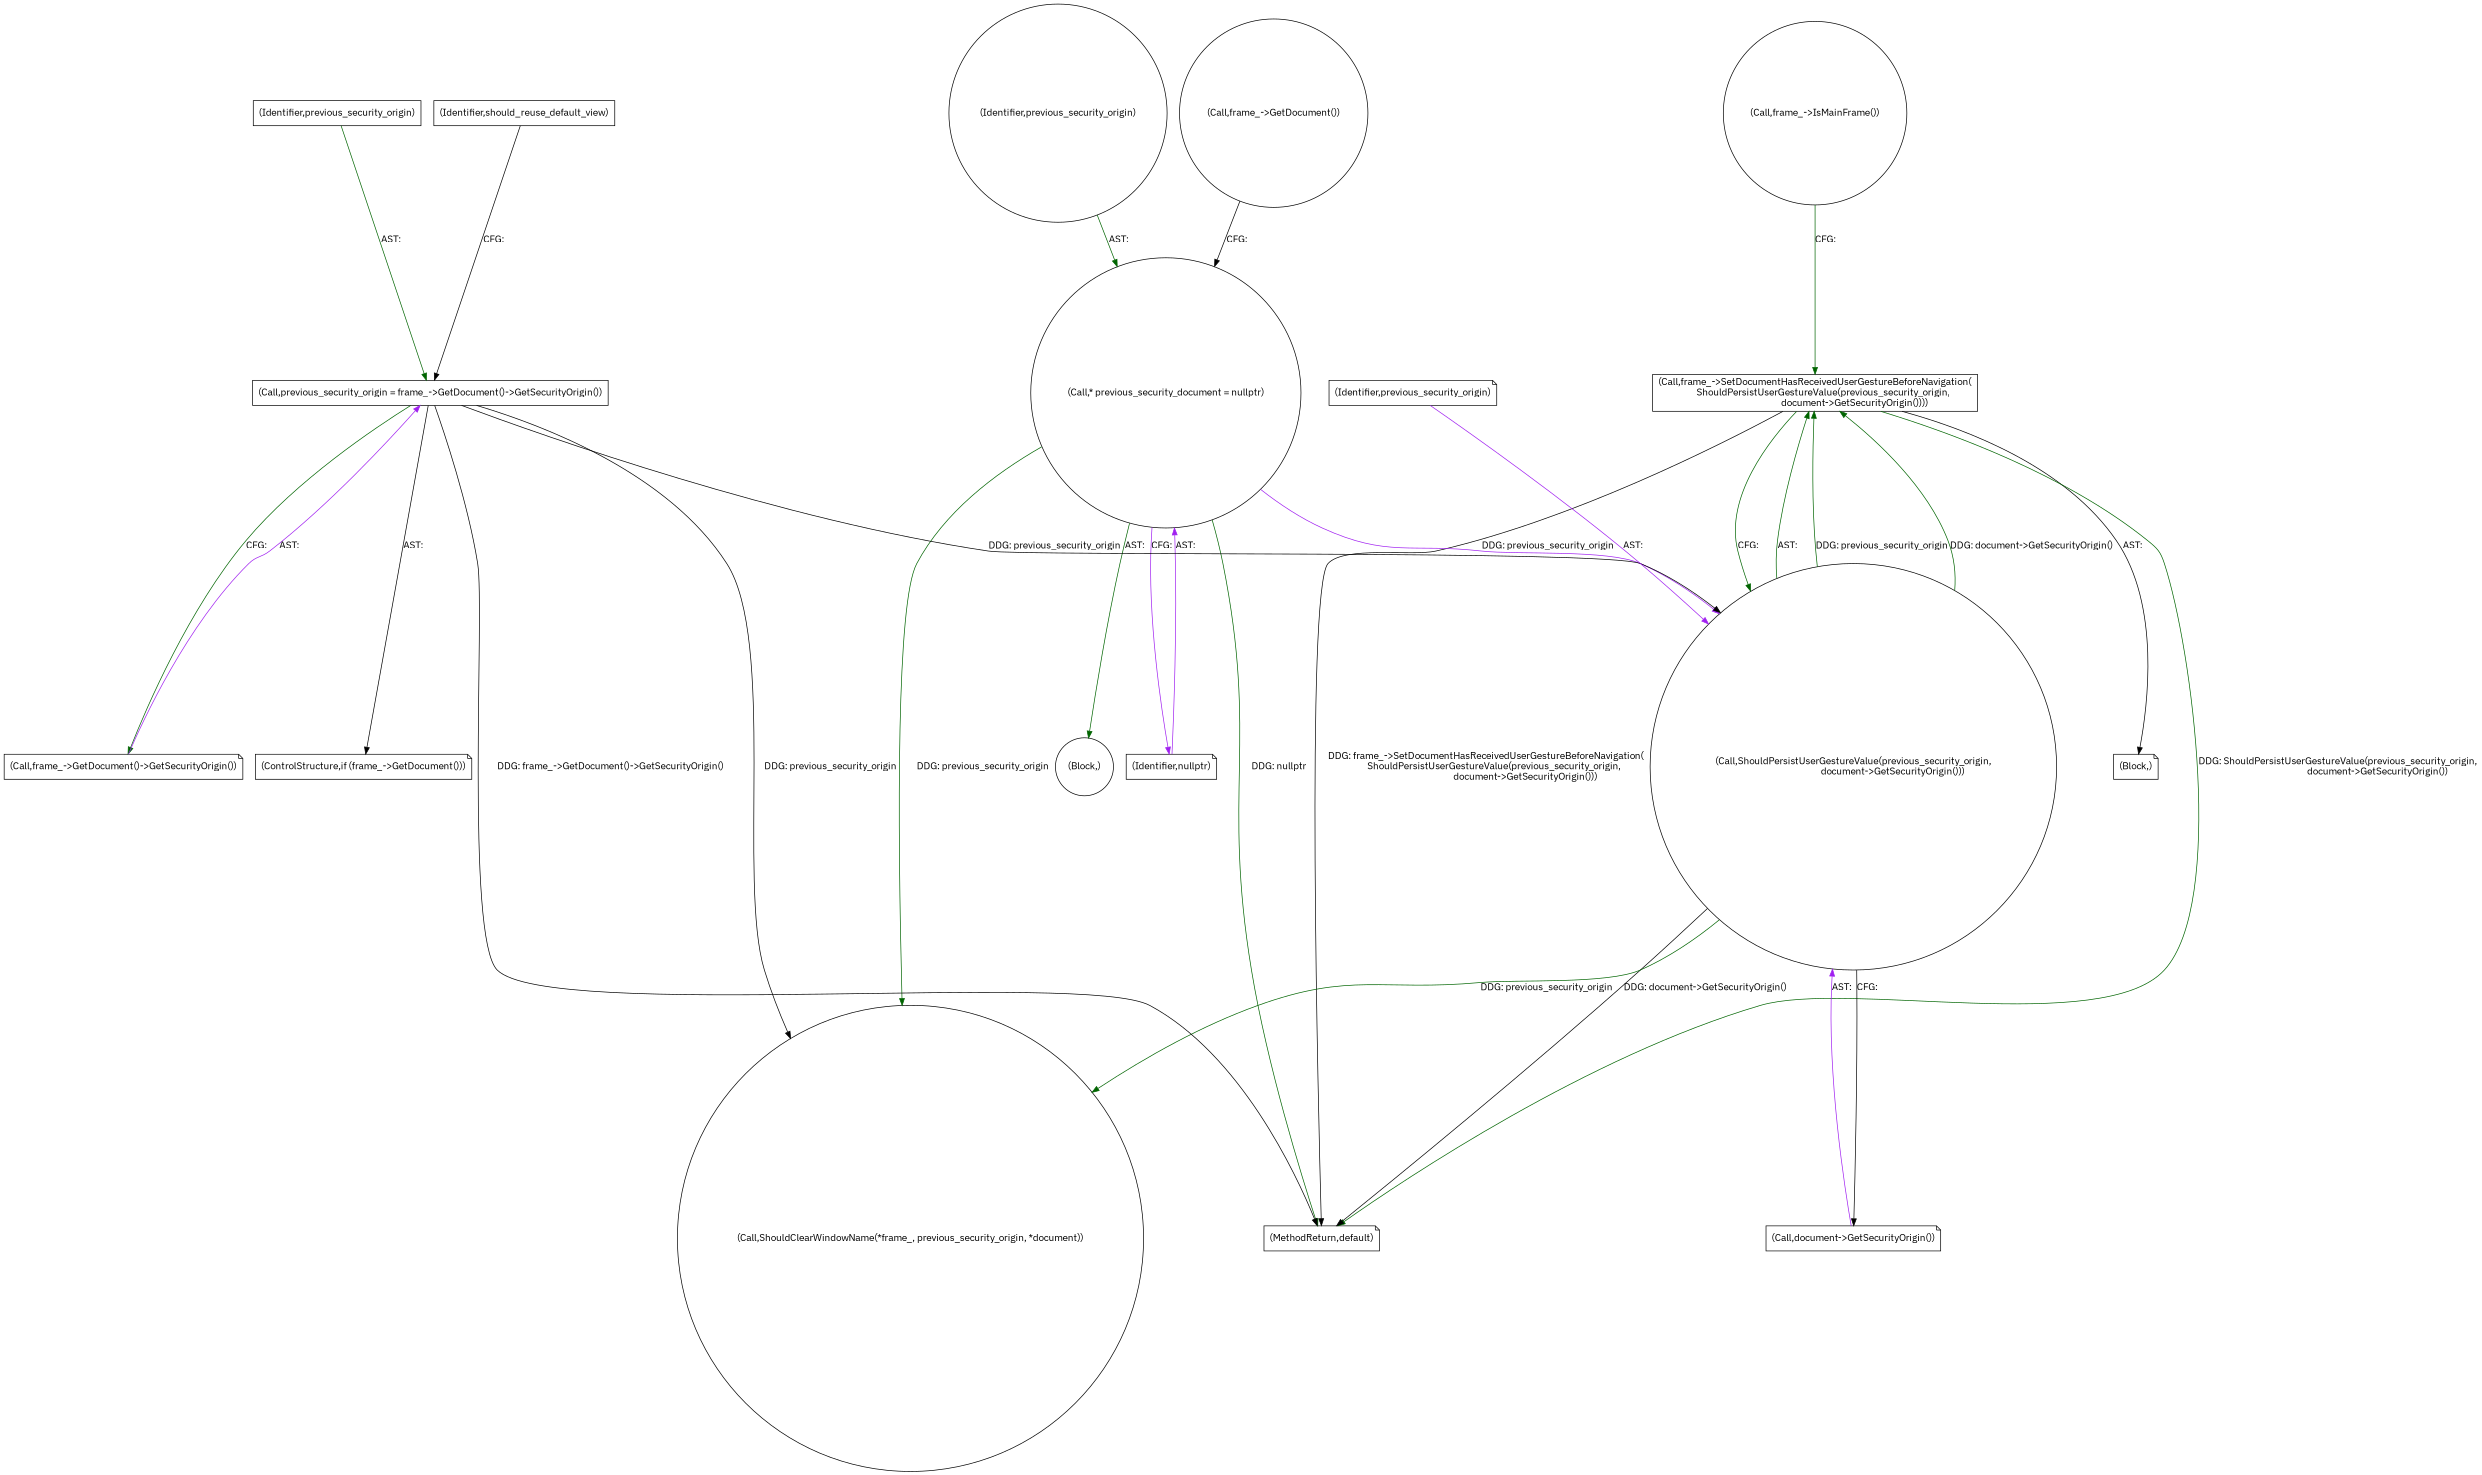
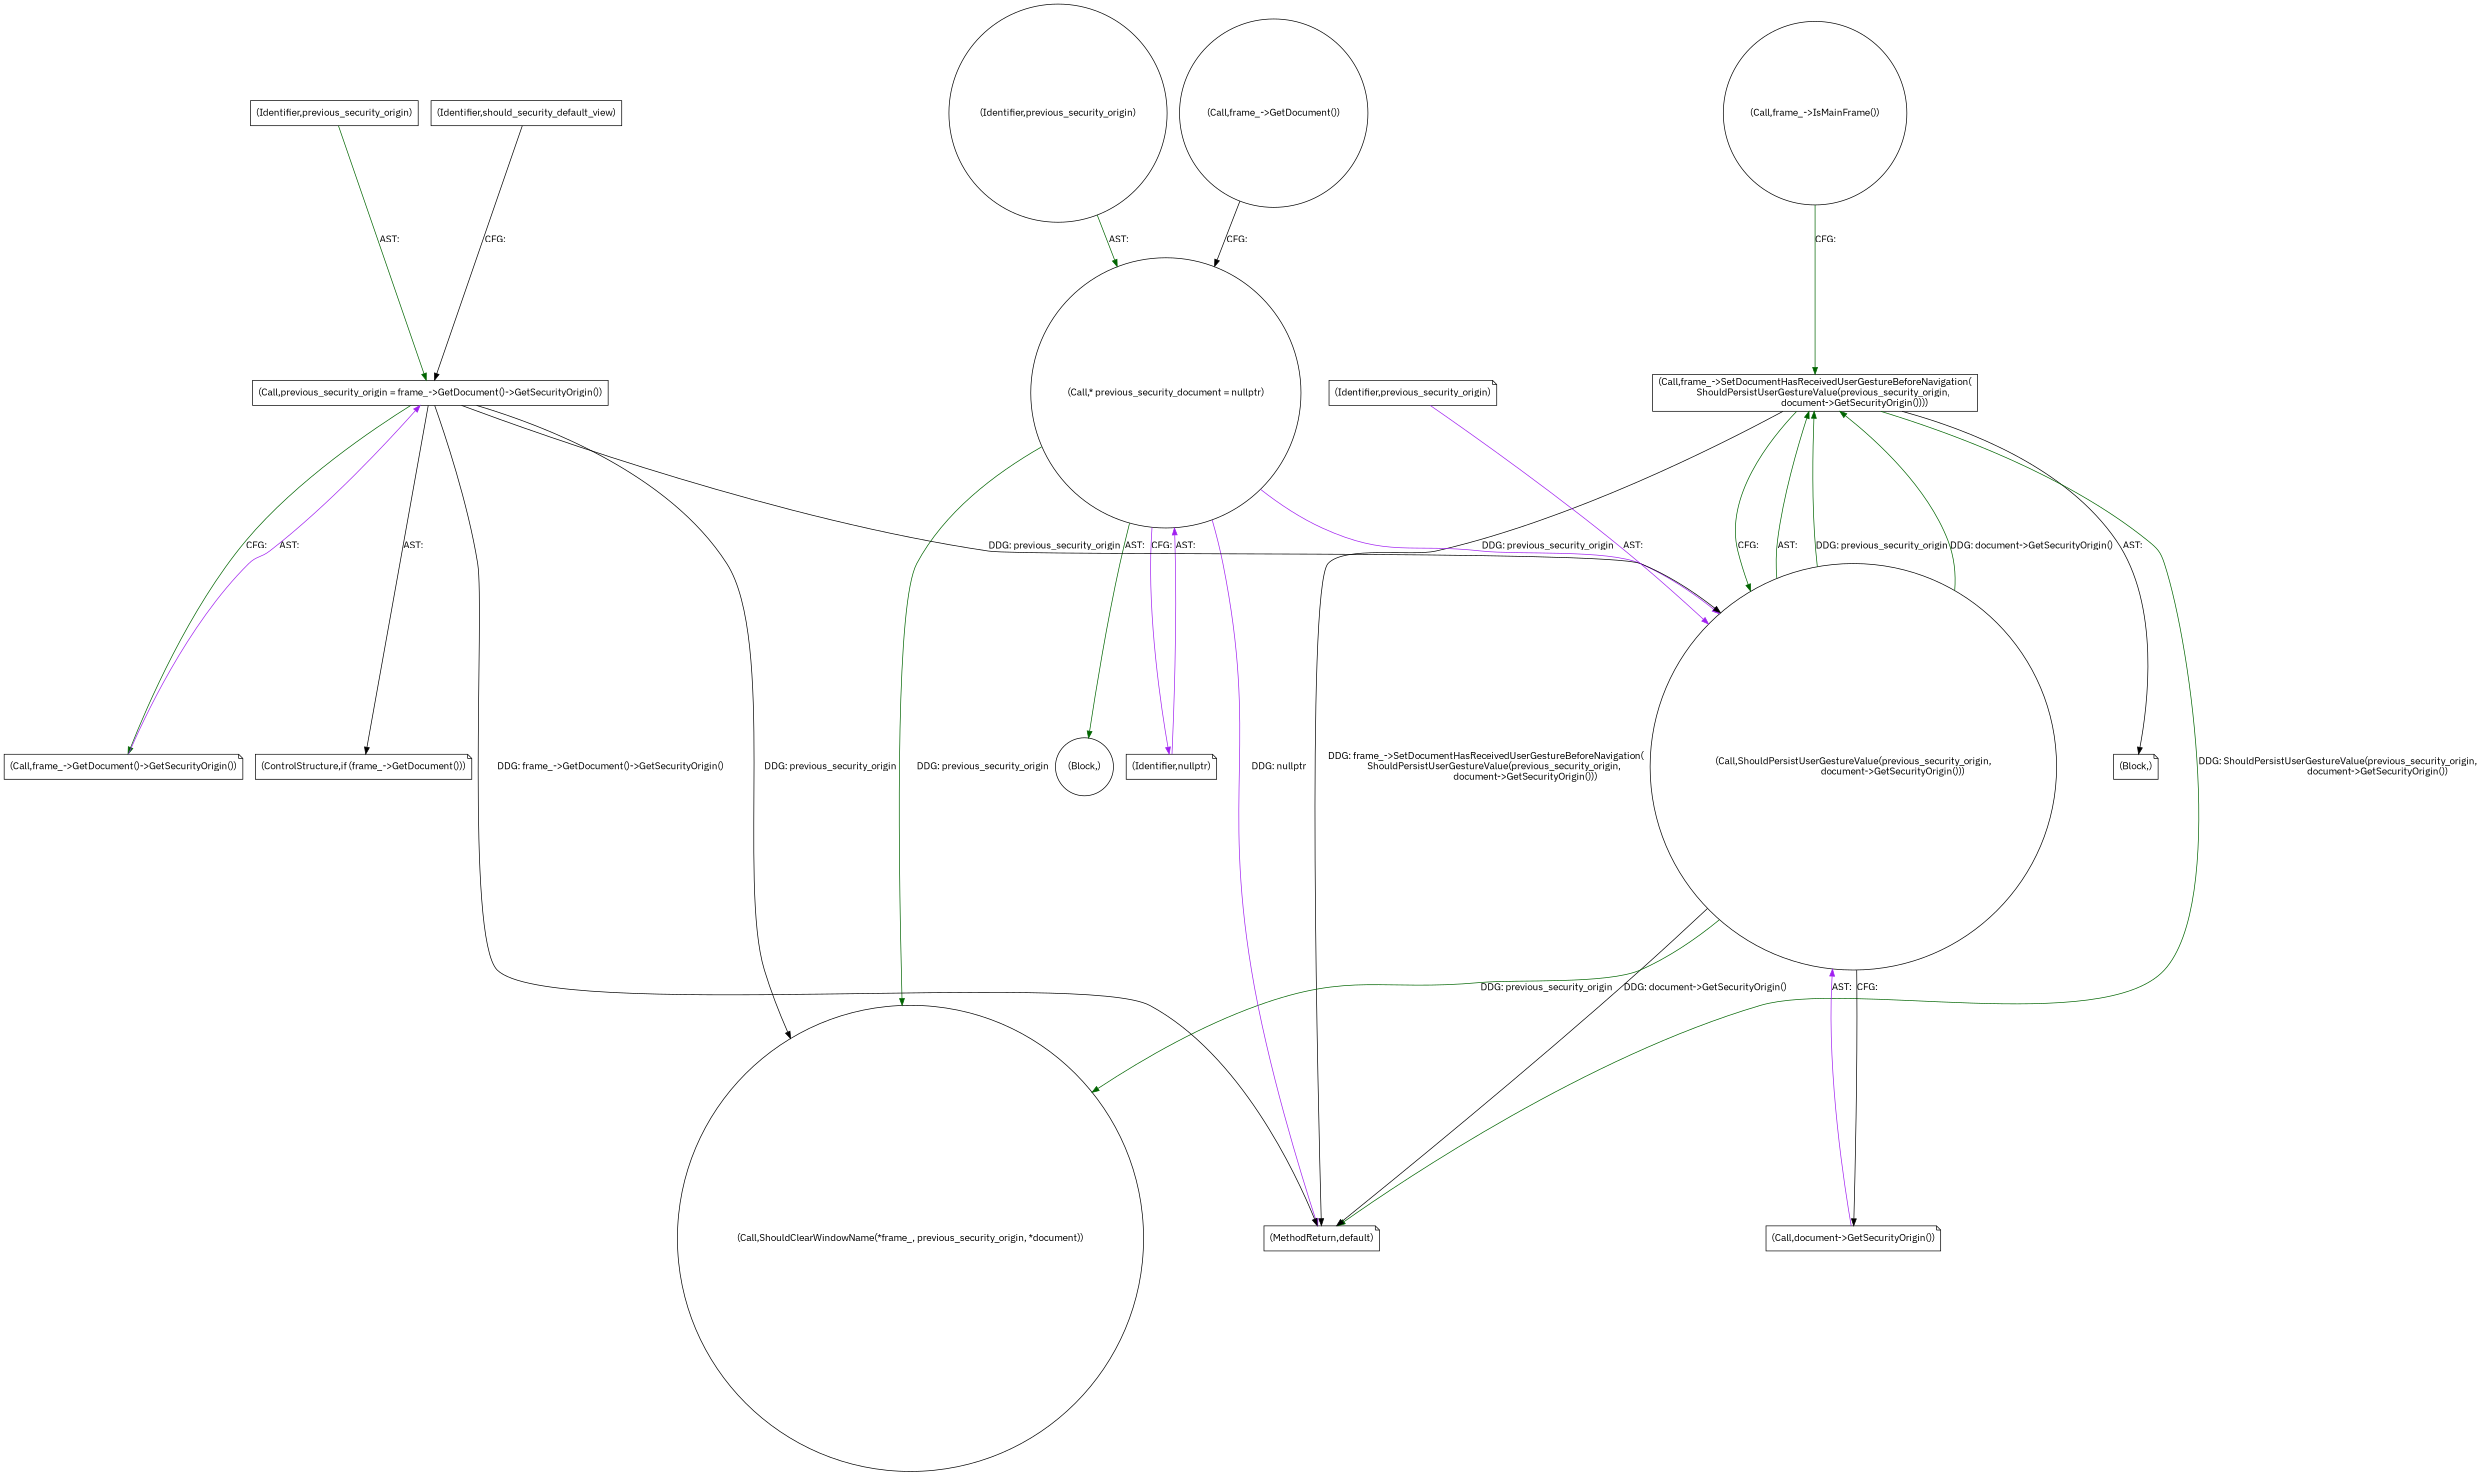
(524, 113) -> (526, 113)
(1241, 873) -> (1241, 873)
